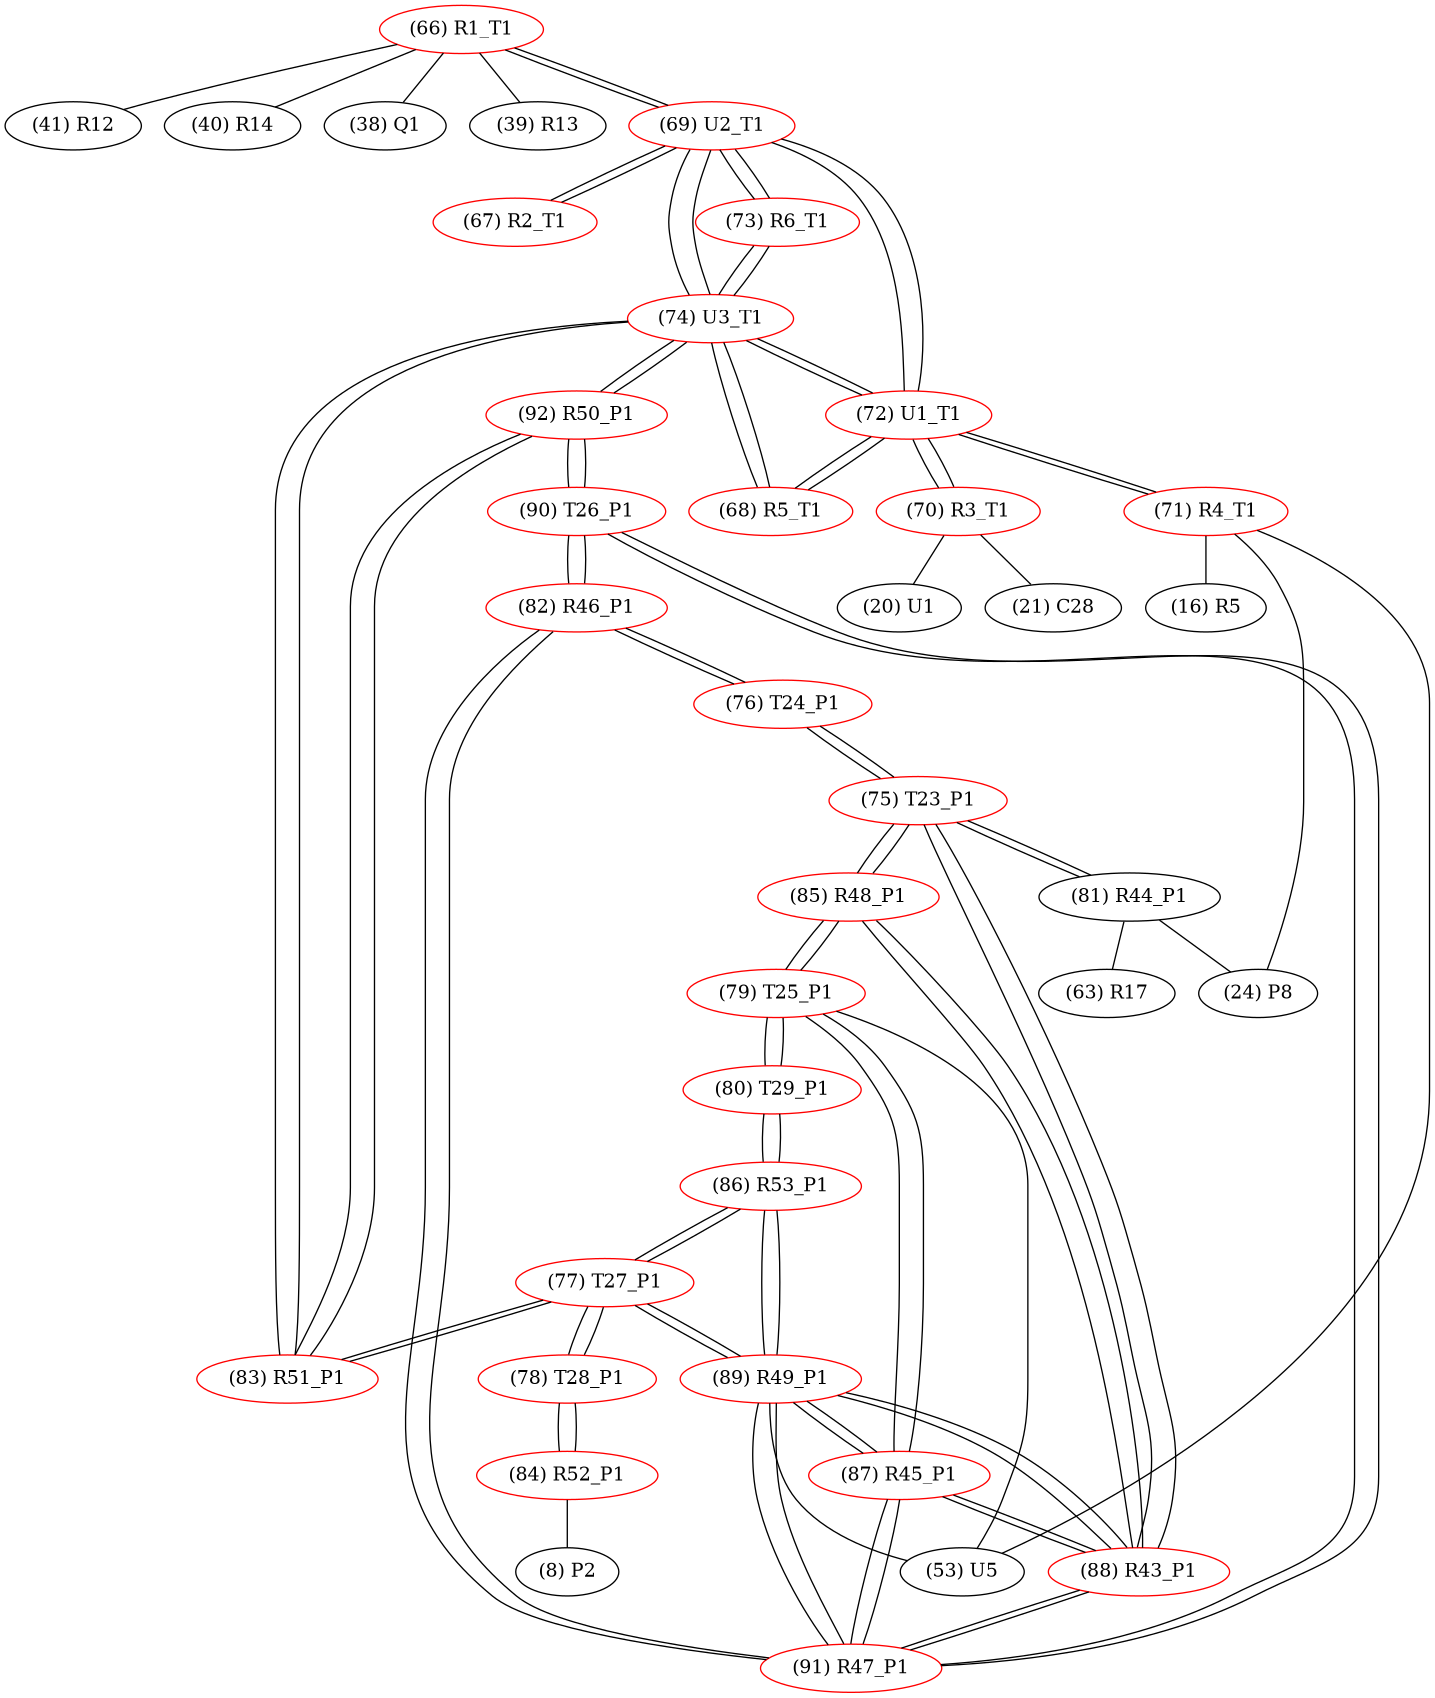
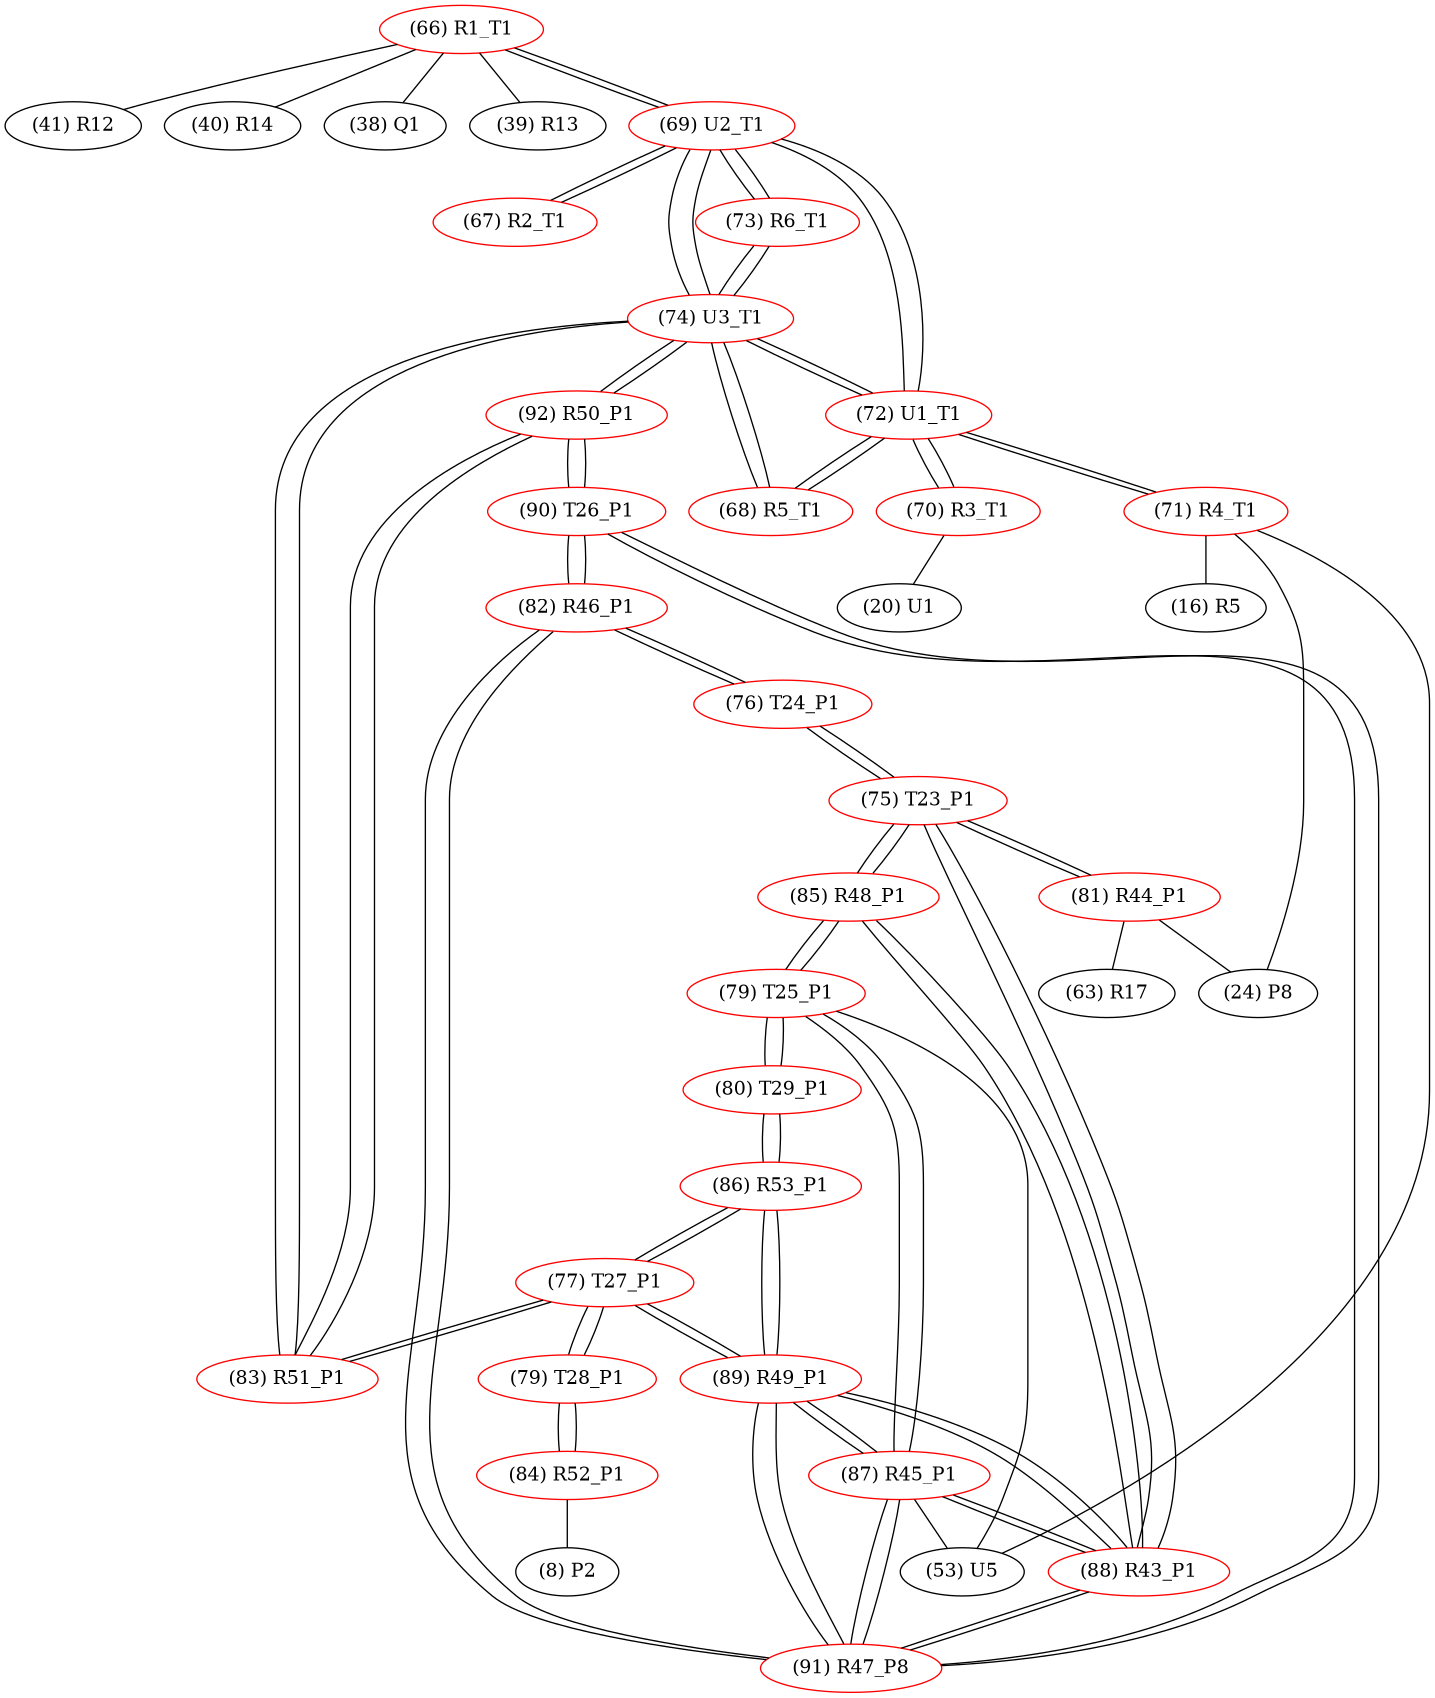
(1053, 608) -> none
(1130, 897) -> (1130, 897)
(567, 1379) -> (567, 1379)
(805, 1509) -> (931, 1524)
(851, 1668) -> (851, 1668)
